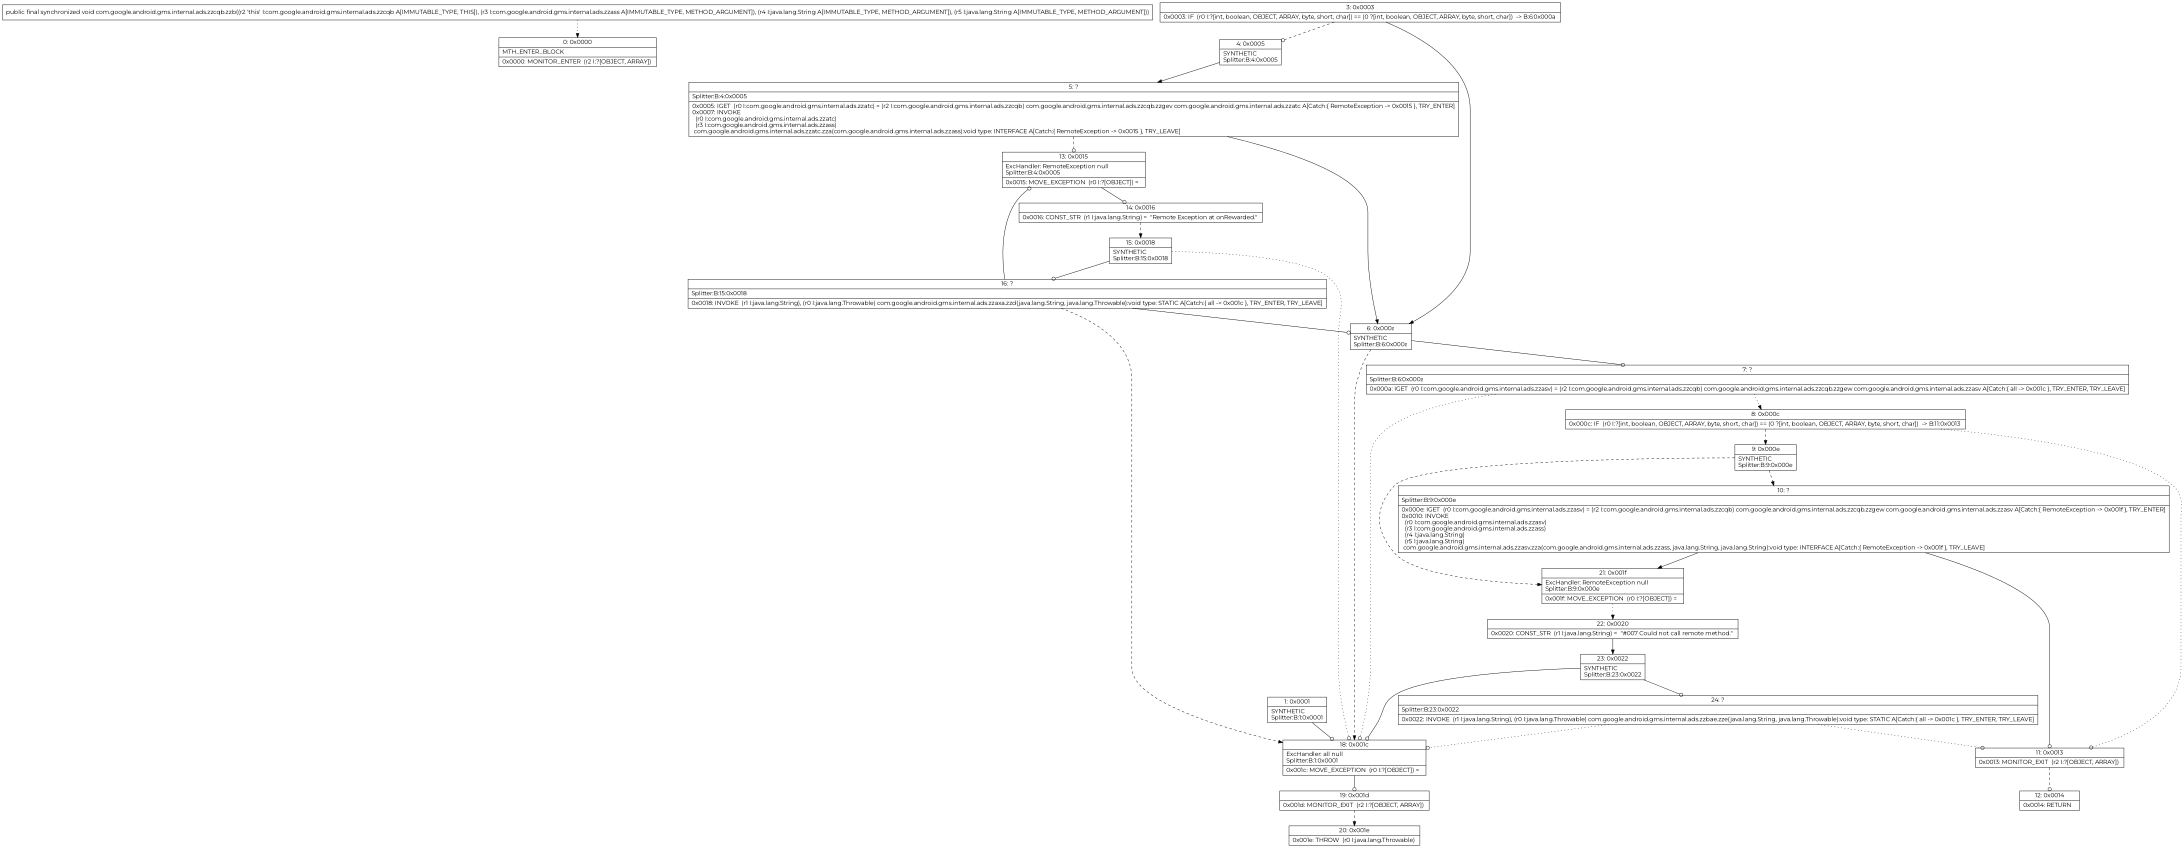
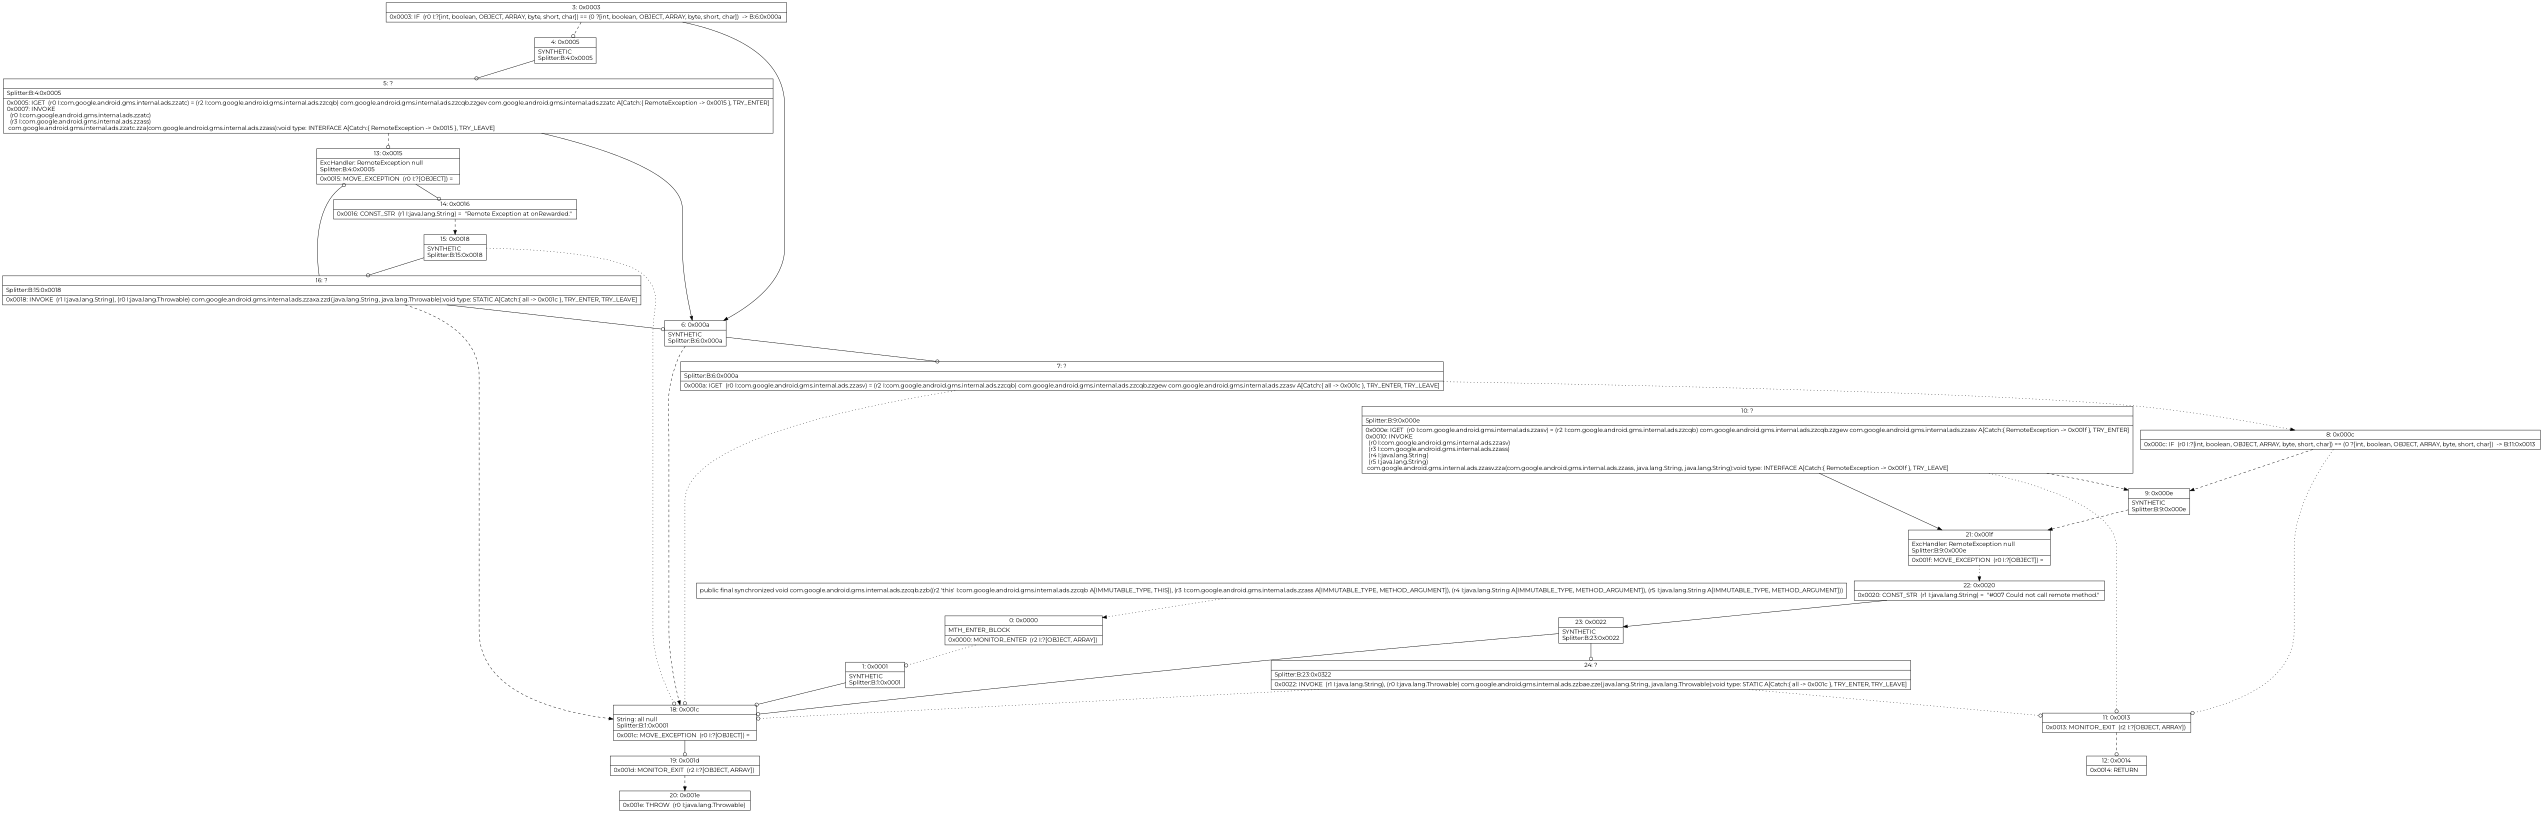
(1191, 72) -> (506, 69)
(1771, 476) -> (2086, 481)
(2043, 612) -> (2117, 551)
none -> (942, 655)
(1430, 710) -> (1303, 675)
(1315, 754) -> (637, 719)
